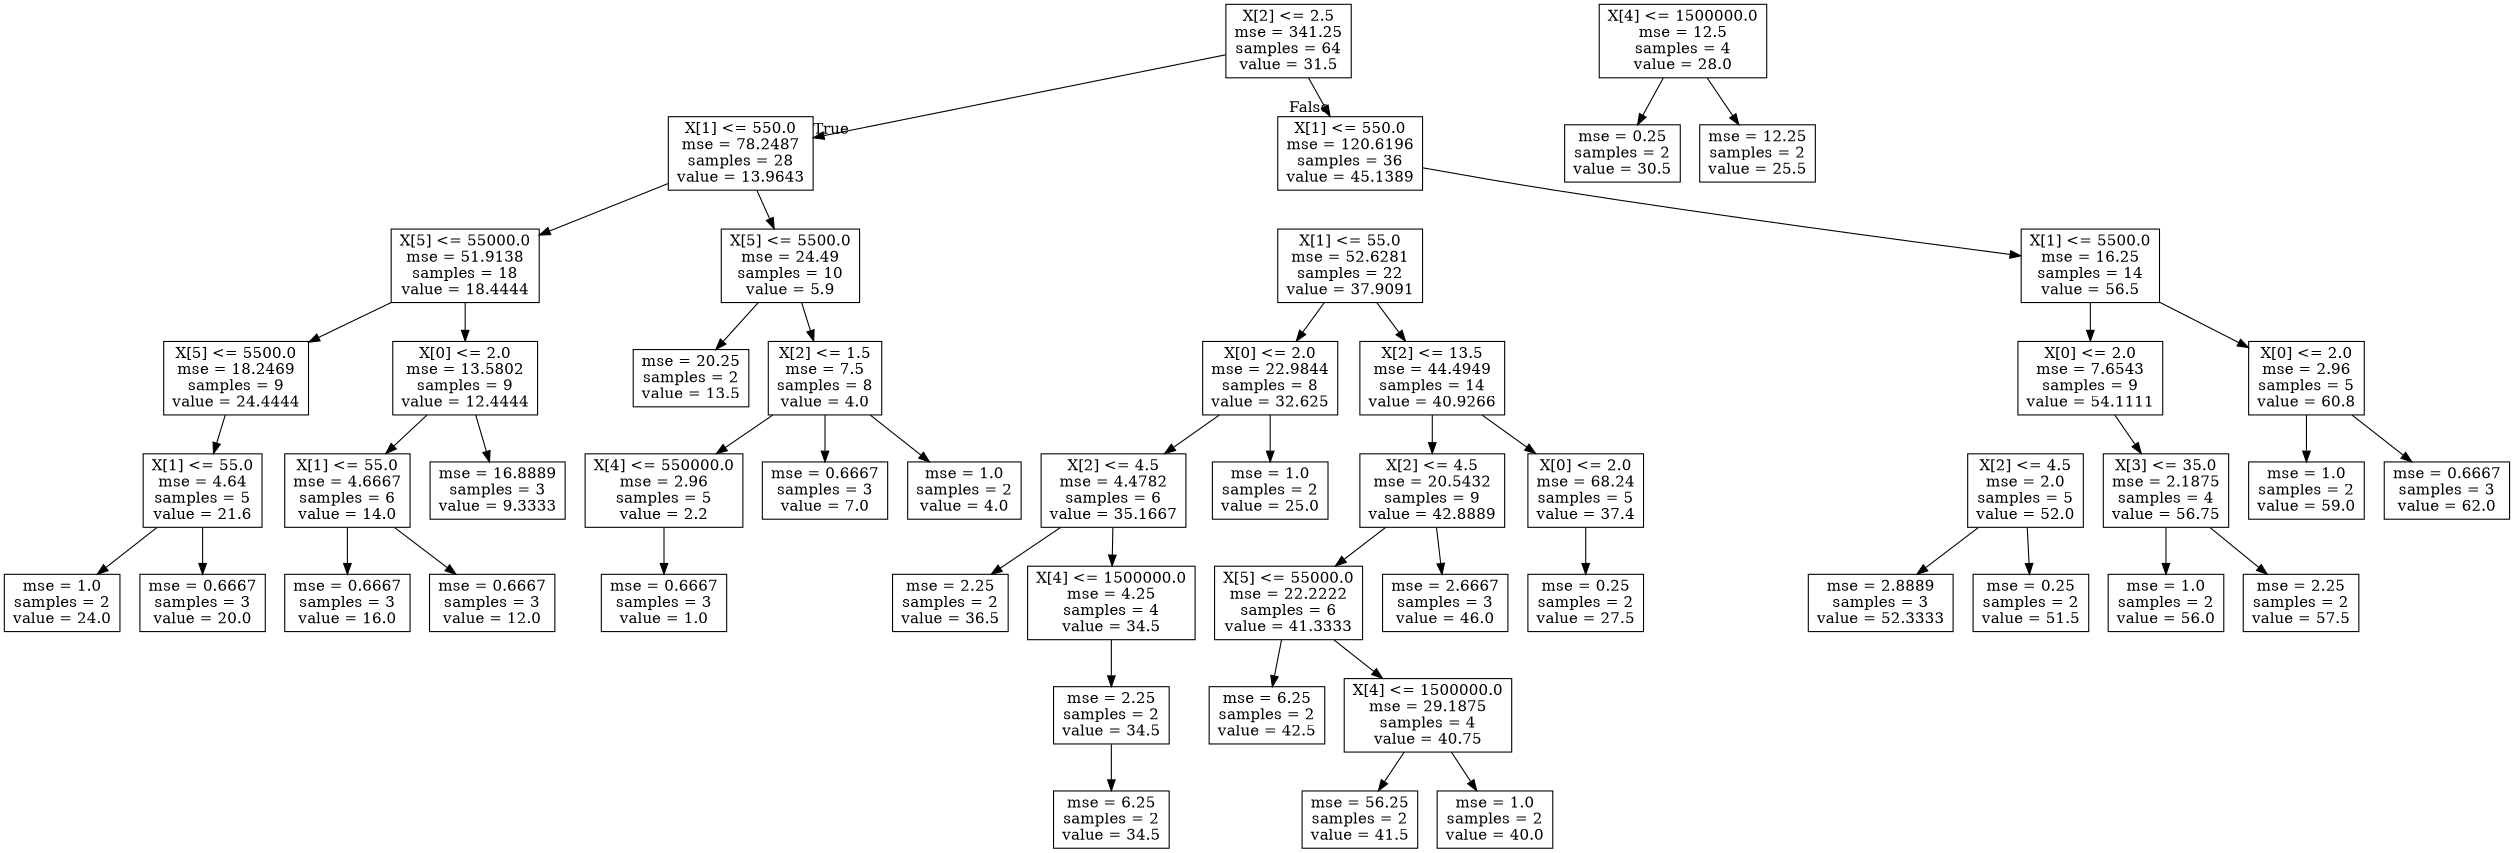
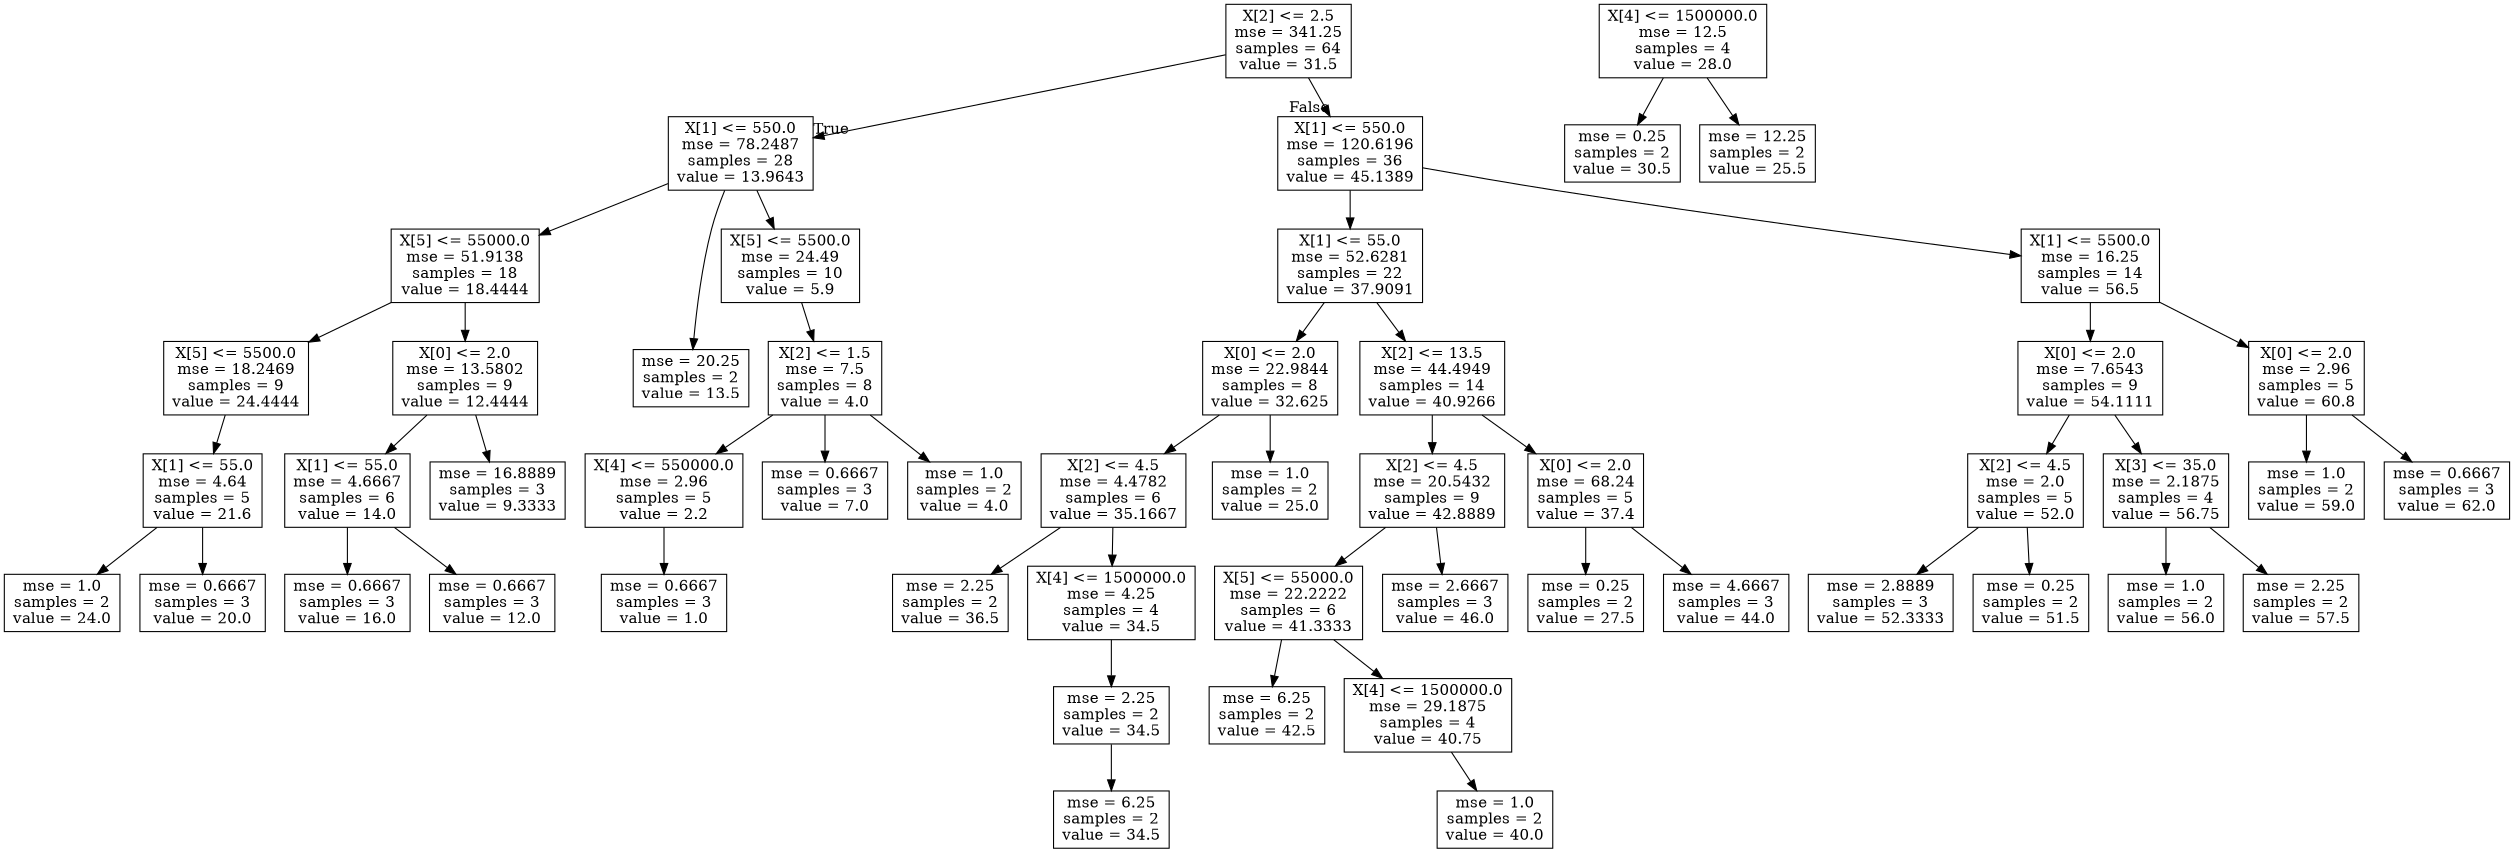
none -> (1350, 204)
(741, 322) -> (704, 263)
none -> (2061, 430)
none -> (1726, 603)
(1360, 820) -> none
